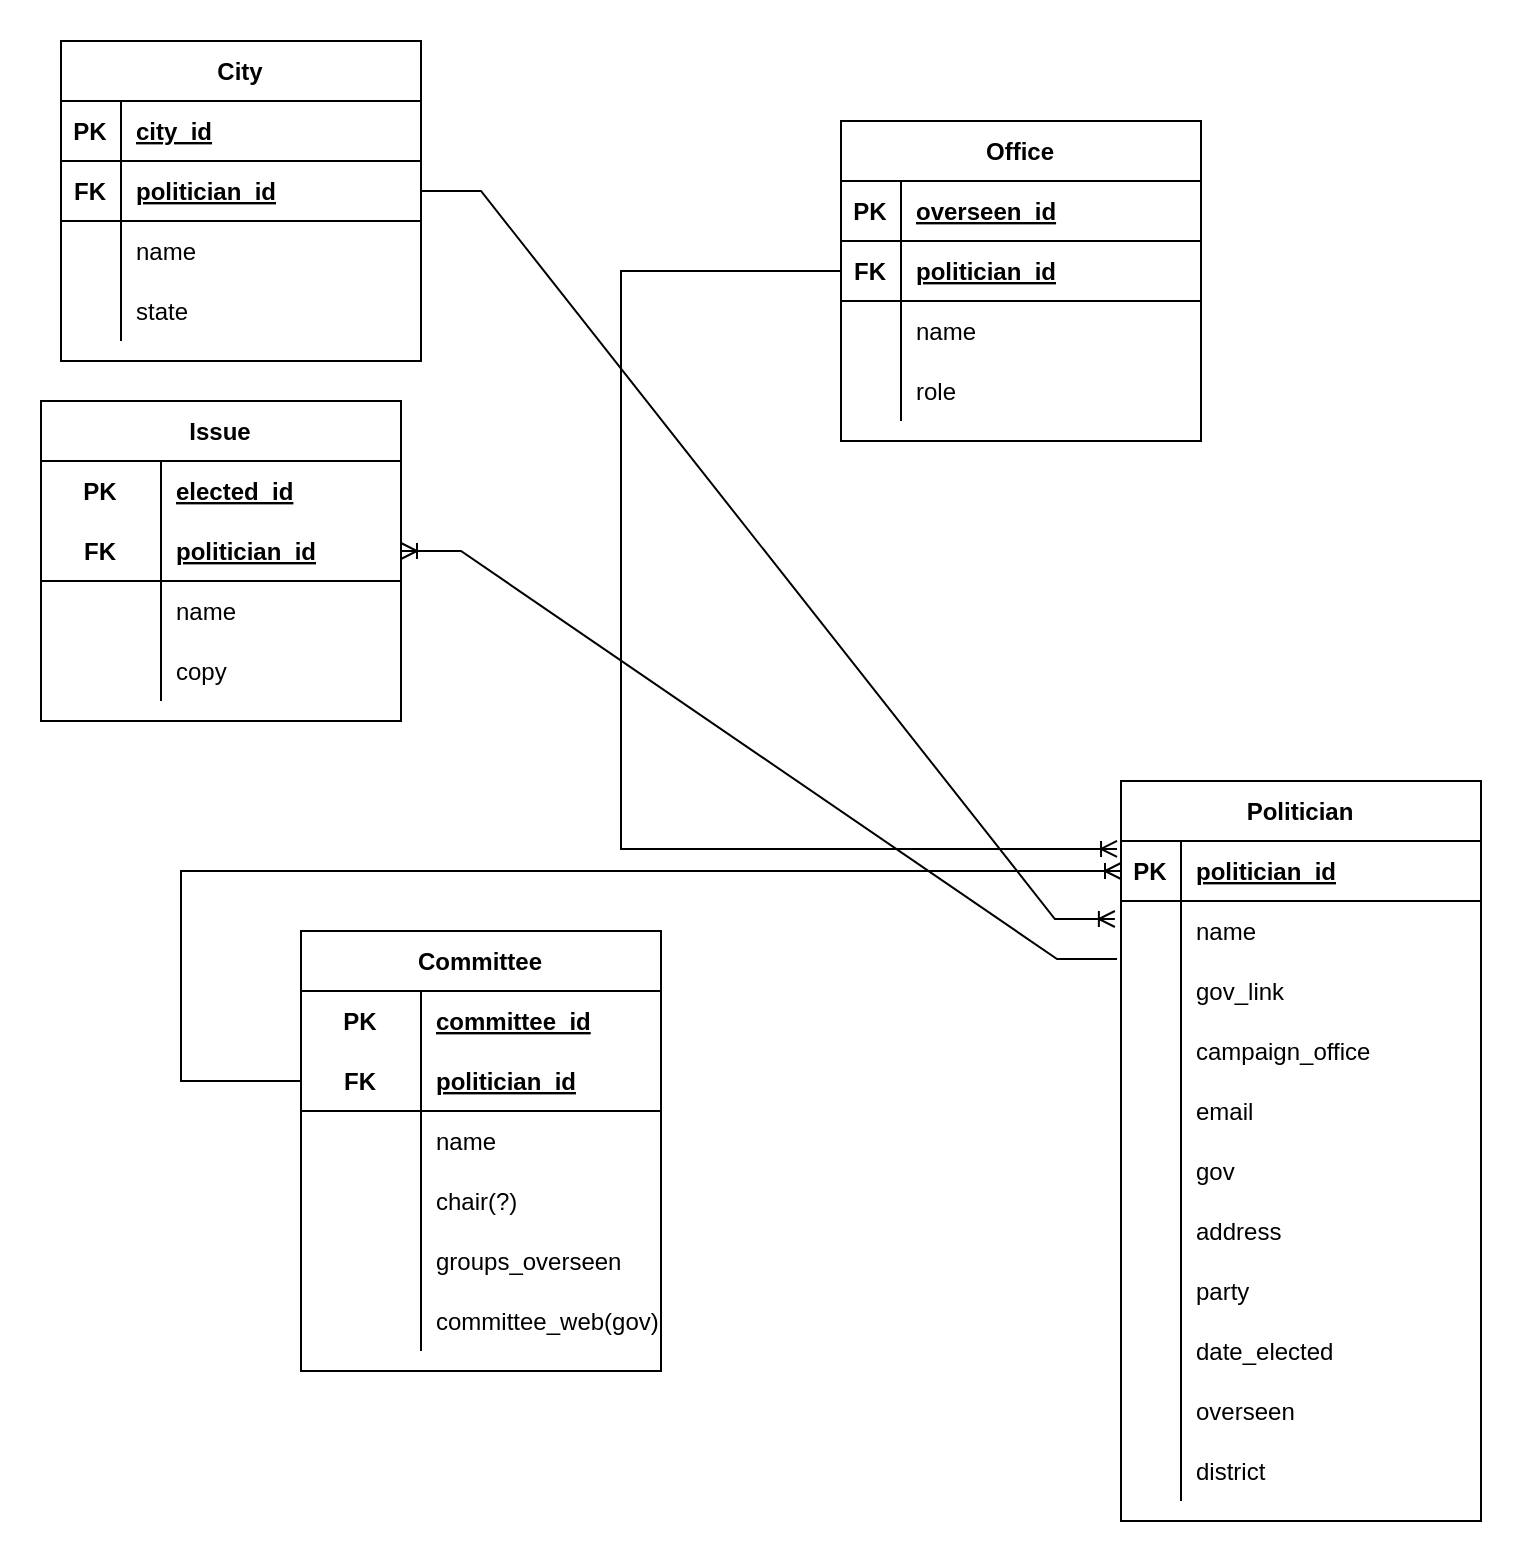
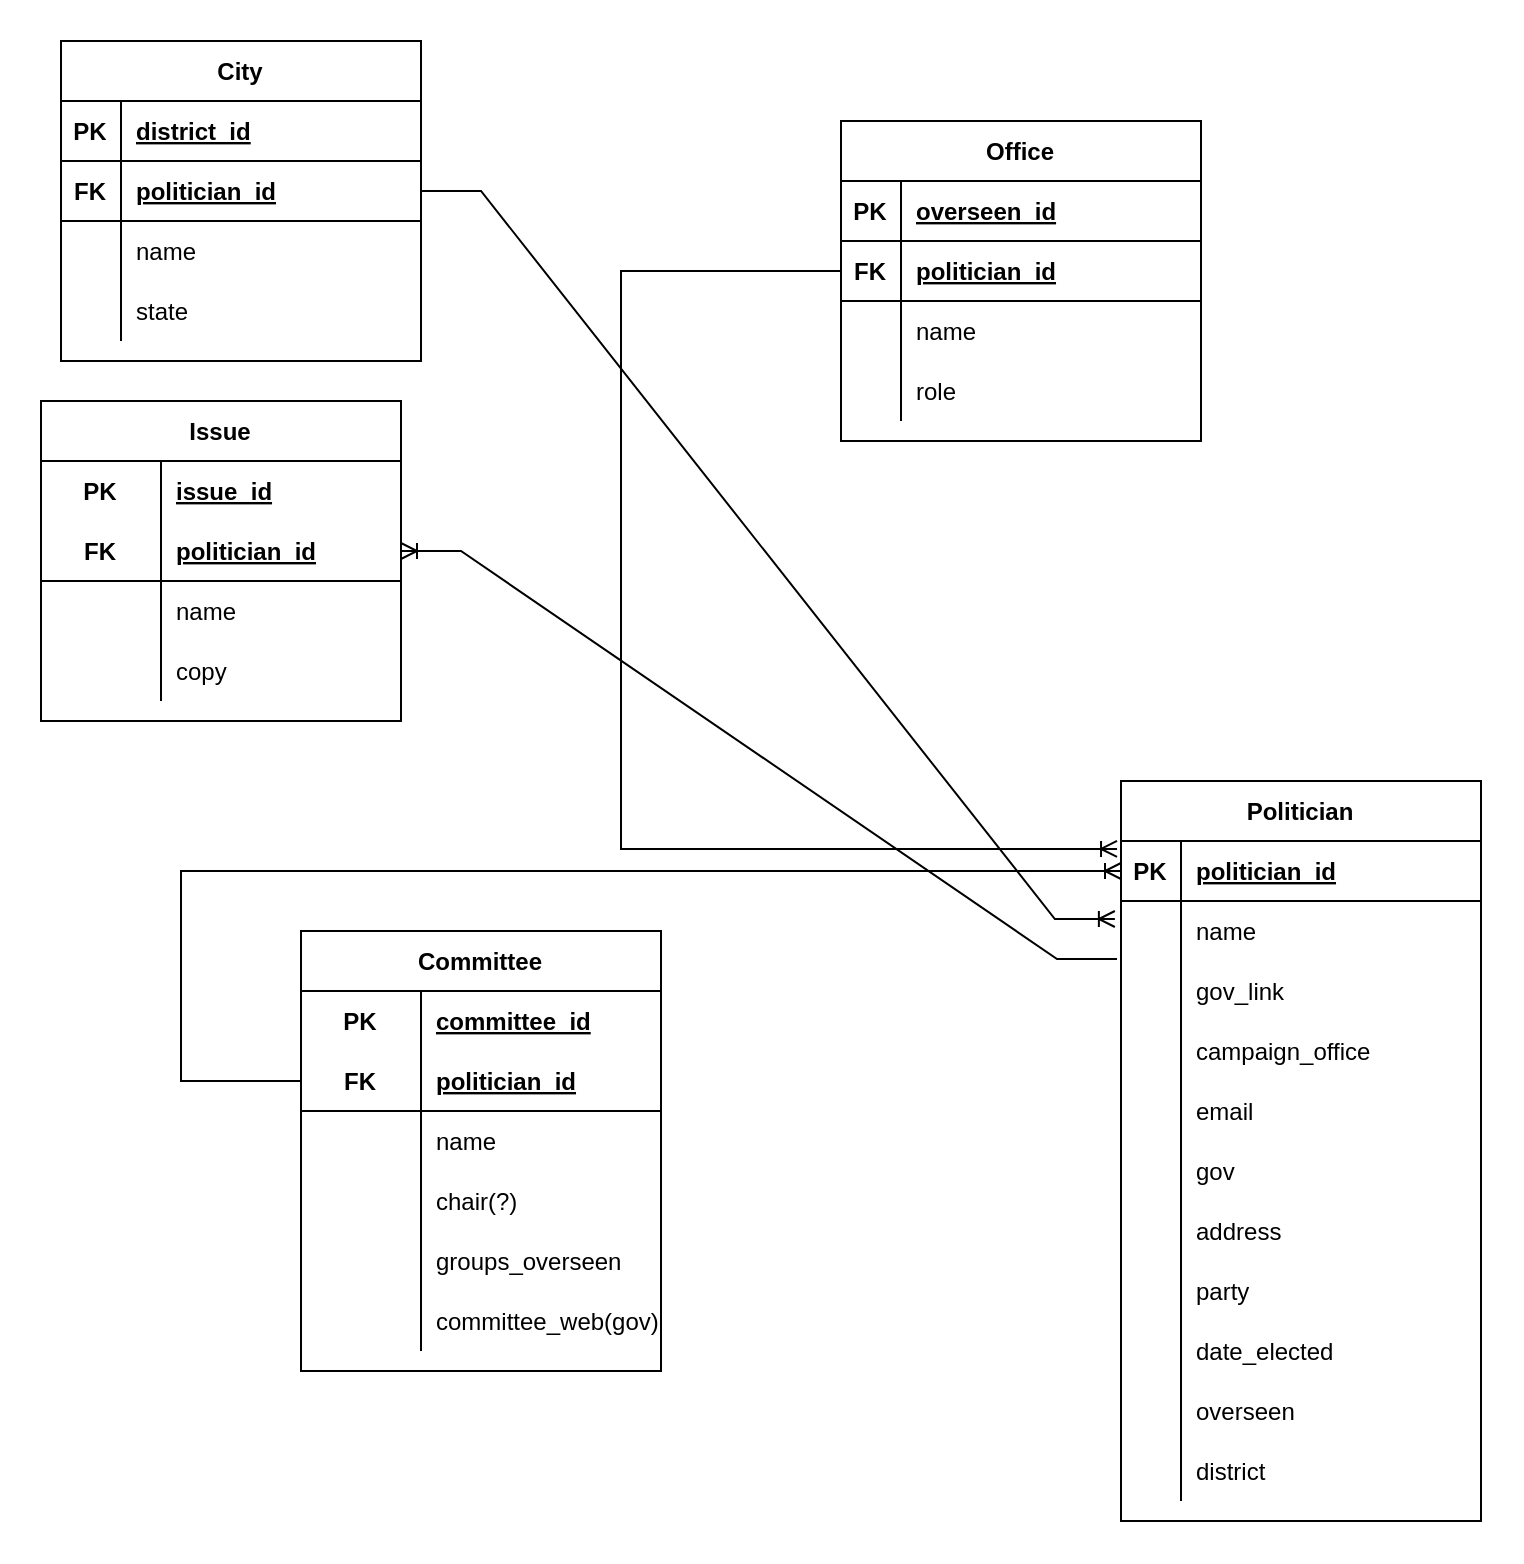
(177, 132) -> (201, 132)
(237, 492) -> (224, 492)
